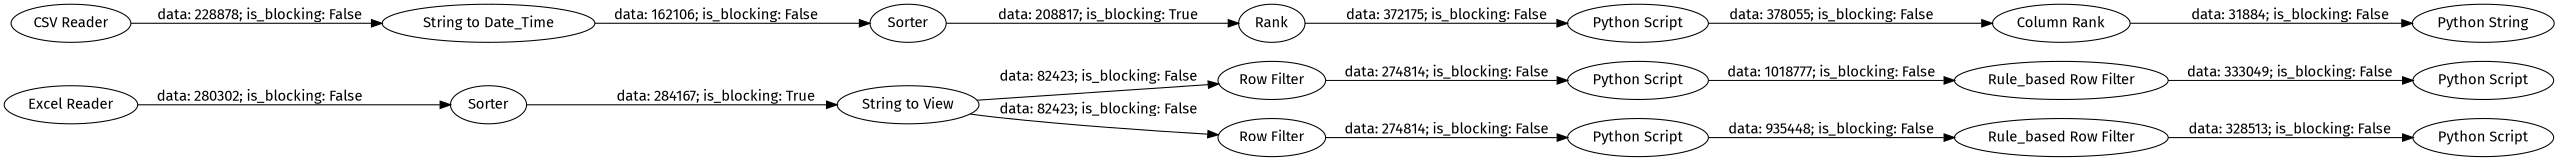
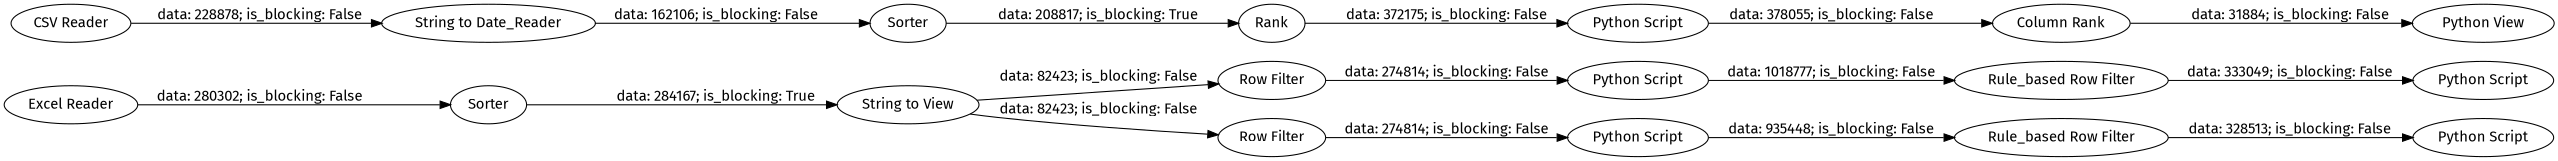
(489, 23) -> (489, 23)
(2483, 23) -> (2483, 23)
